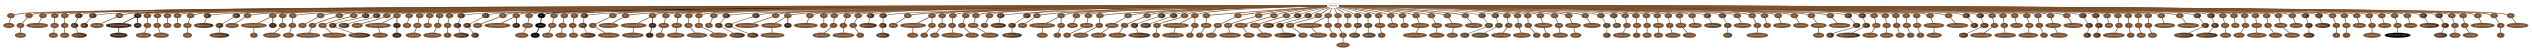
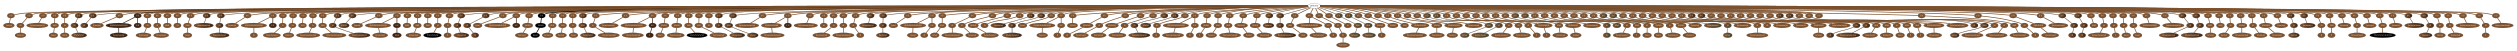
(2017, 25) -> none
(432, 35) -> (432, 35)
(697, 35) -> (697, 35)
